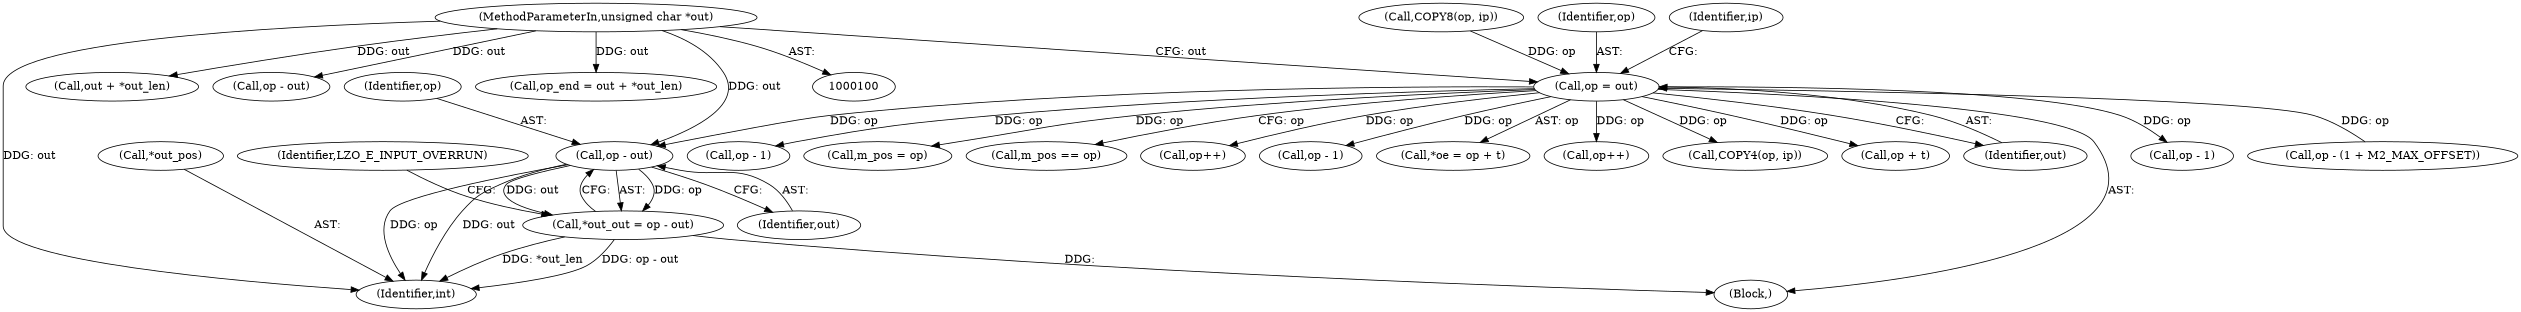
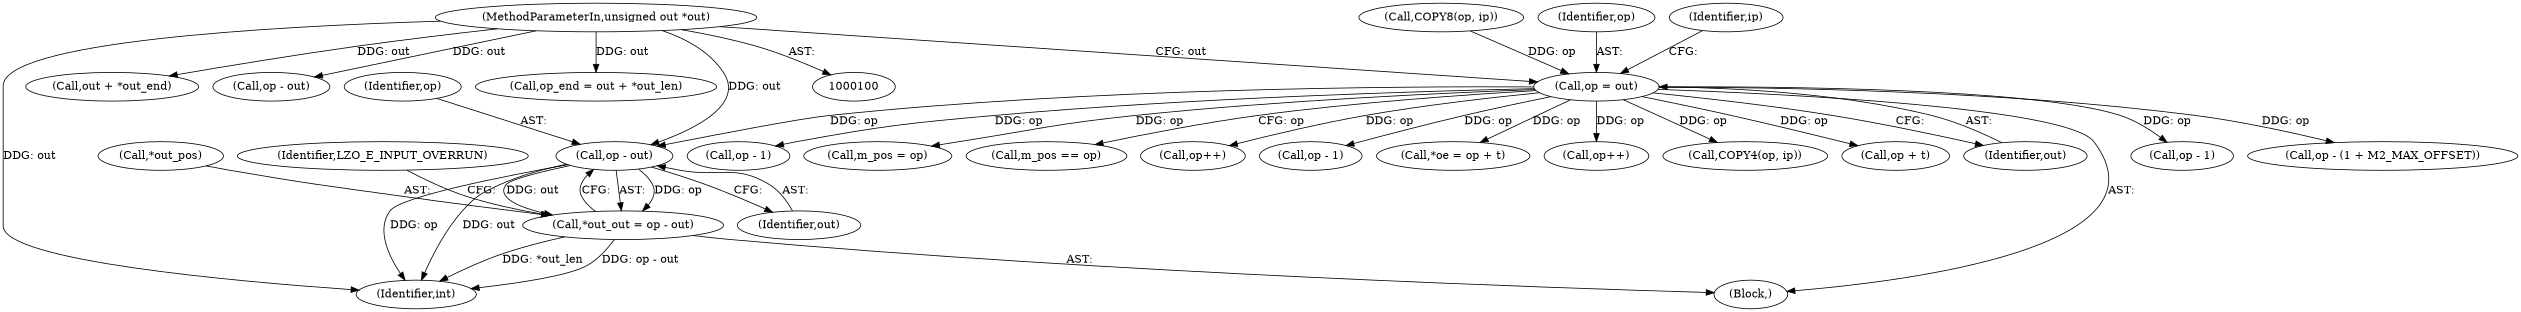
(596, 18) -> (596, 18)
(112, 87) -> (112, 87)
(2055, 97) -> (2111, 106)
(1557, 121) -> (1557, 121)
(285, 223) -> (373, 192)
(1082, 260) -> (1082, 260)
